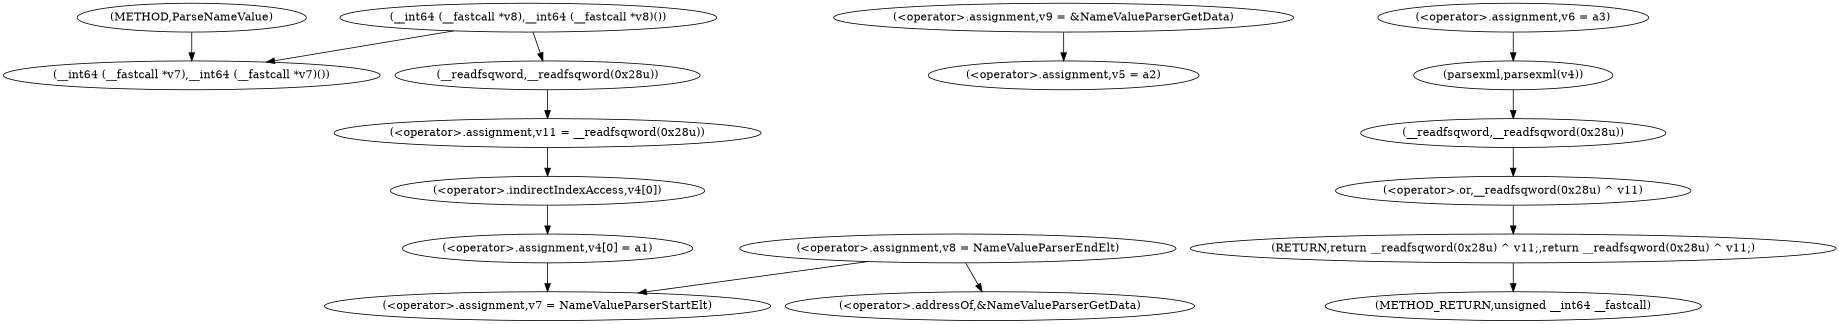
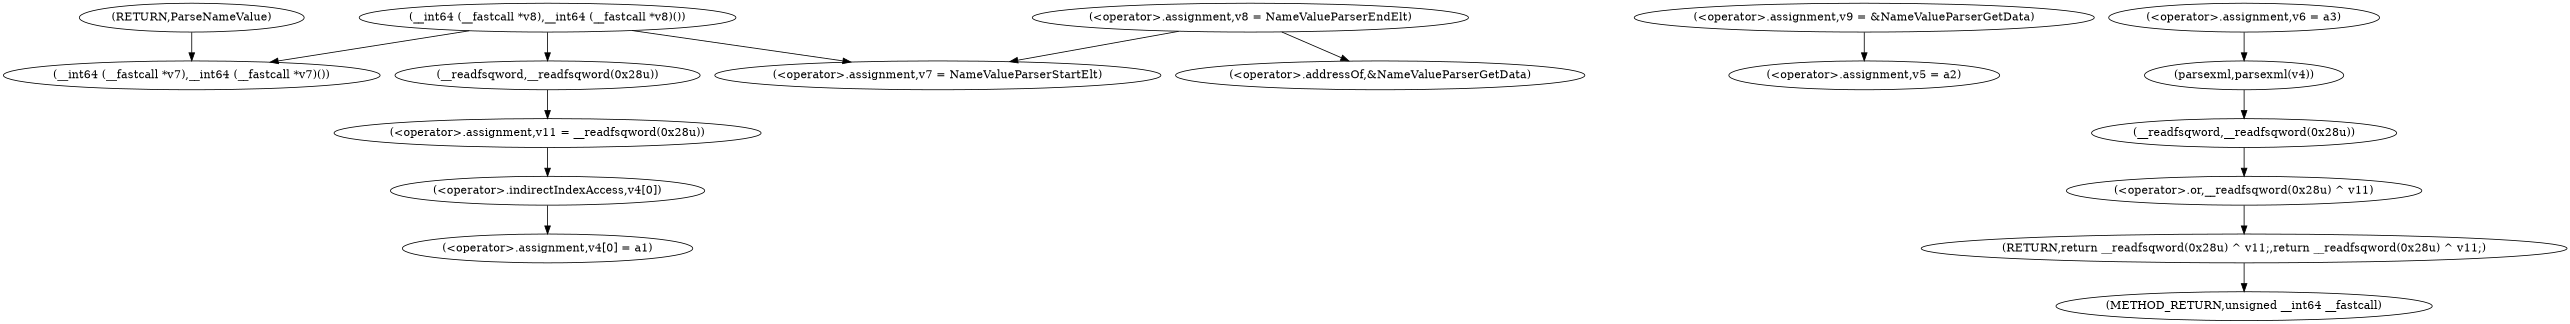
(192, 18) -> (192, 18)
(548, 273) -> (737, 46)
